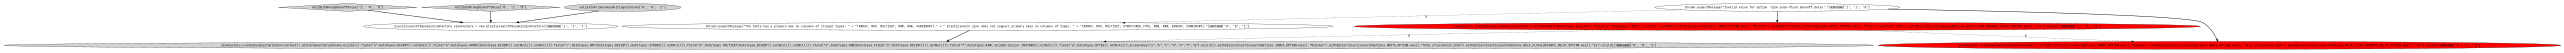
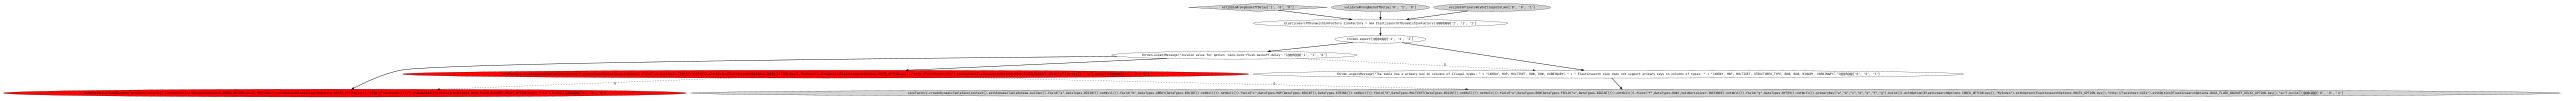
(491, 7) -> (1380, 7)
none -> (1380, 39)
